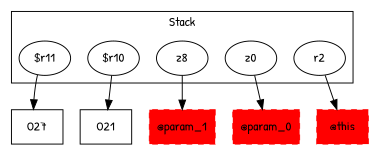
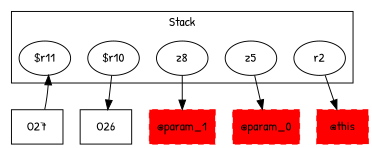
(251, 58) -> (251, 58)
(35, 89) -> (47, 97)
(106, 127) -> (106, 127)
